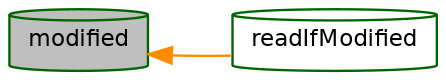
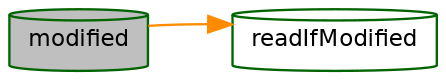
(202, 56) -> (178, 25)
